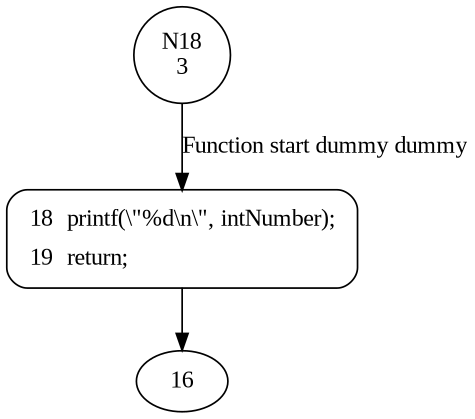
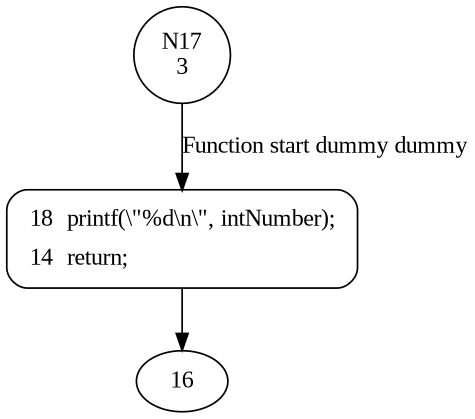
(182, 55) -> (182, 55)
(42, 258) -> (42, 258)
